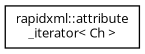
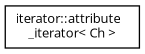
(72, 27) -> (72, 27)
